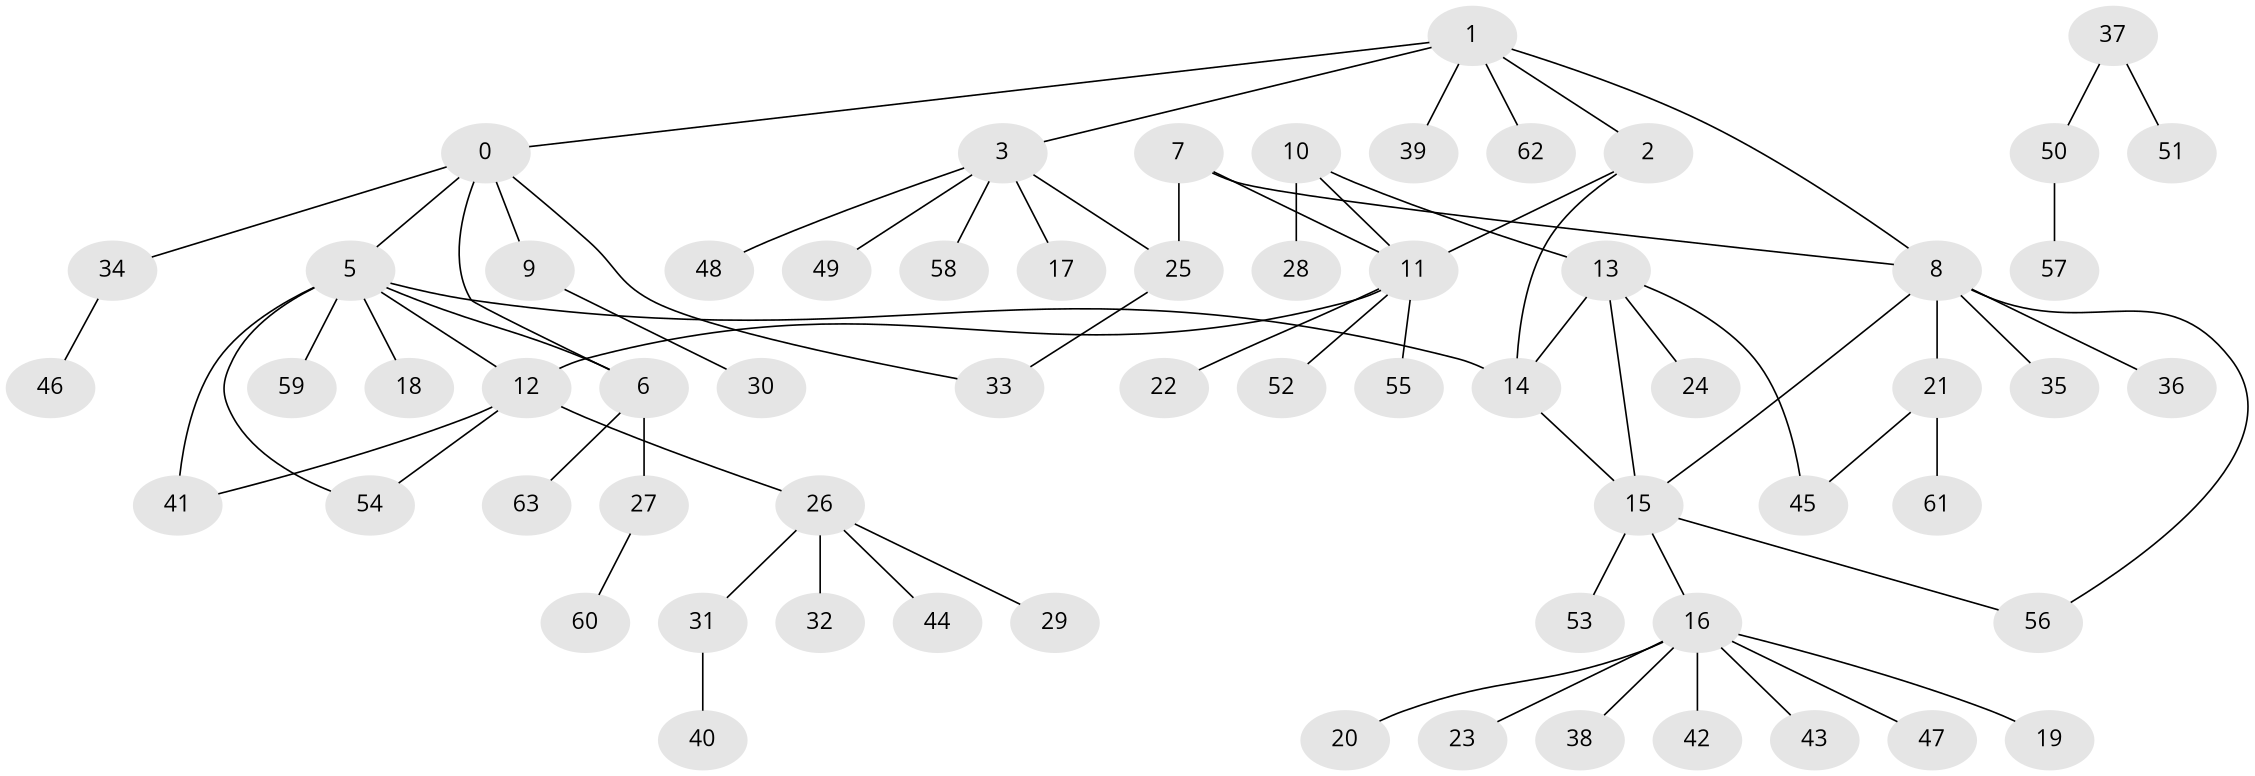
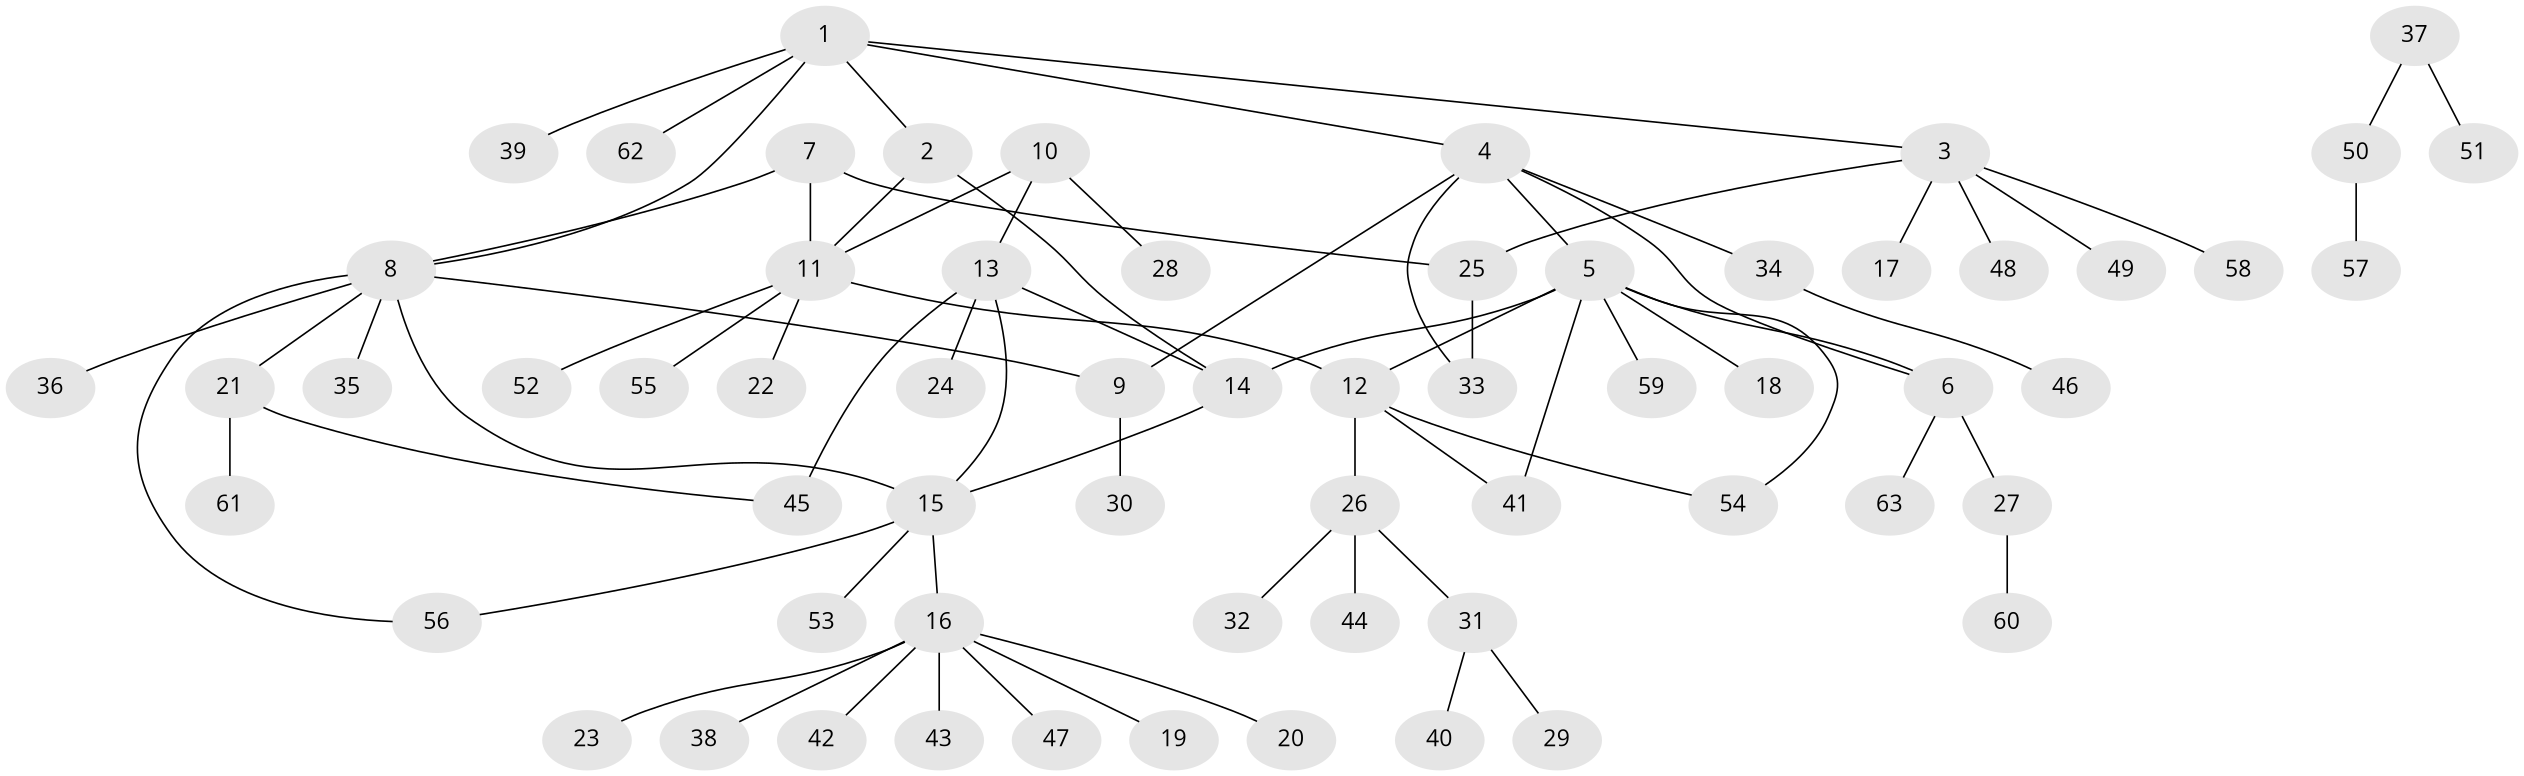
(486, 153) -> (1485, 153)
none -> (774, 322)
(938, 564) -> (1515, 682)
